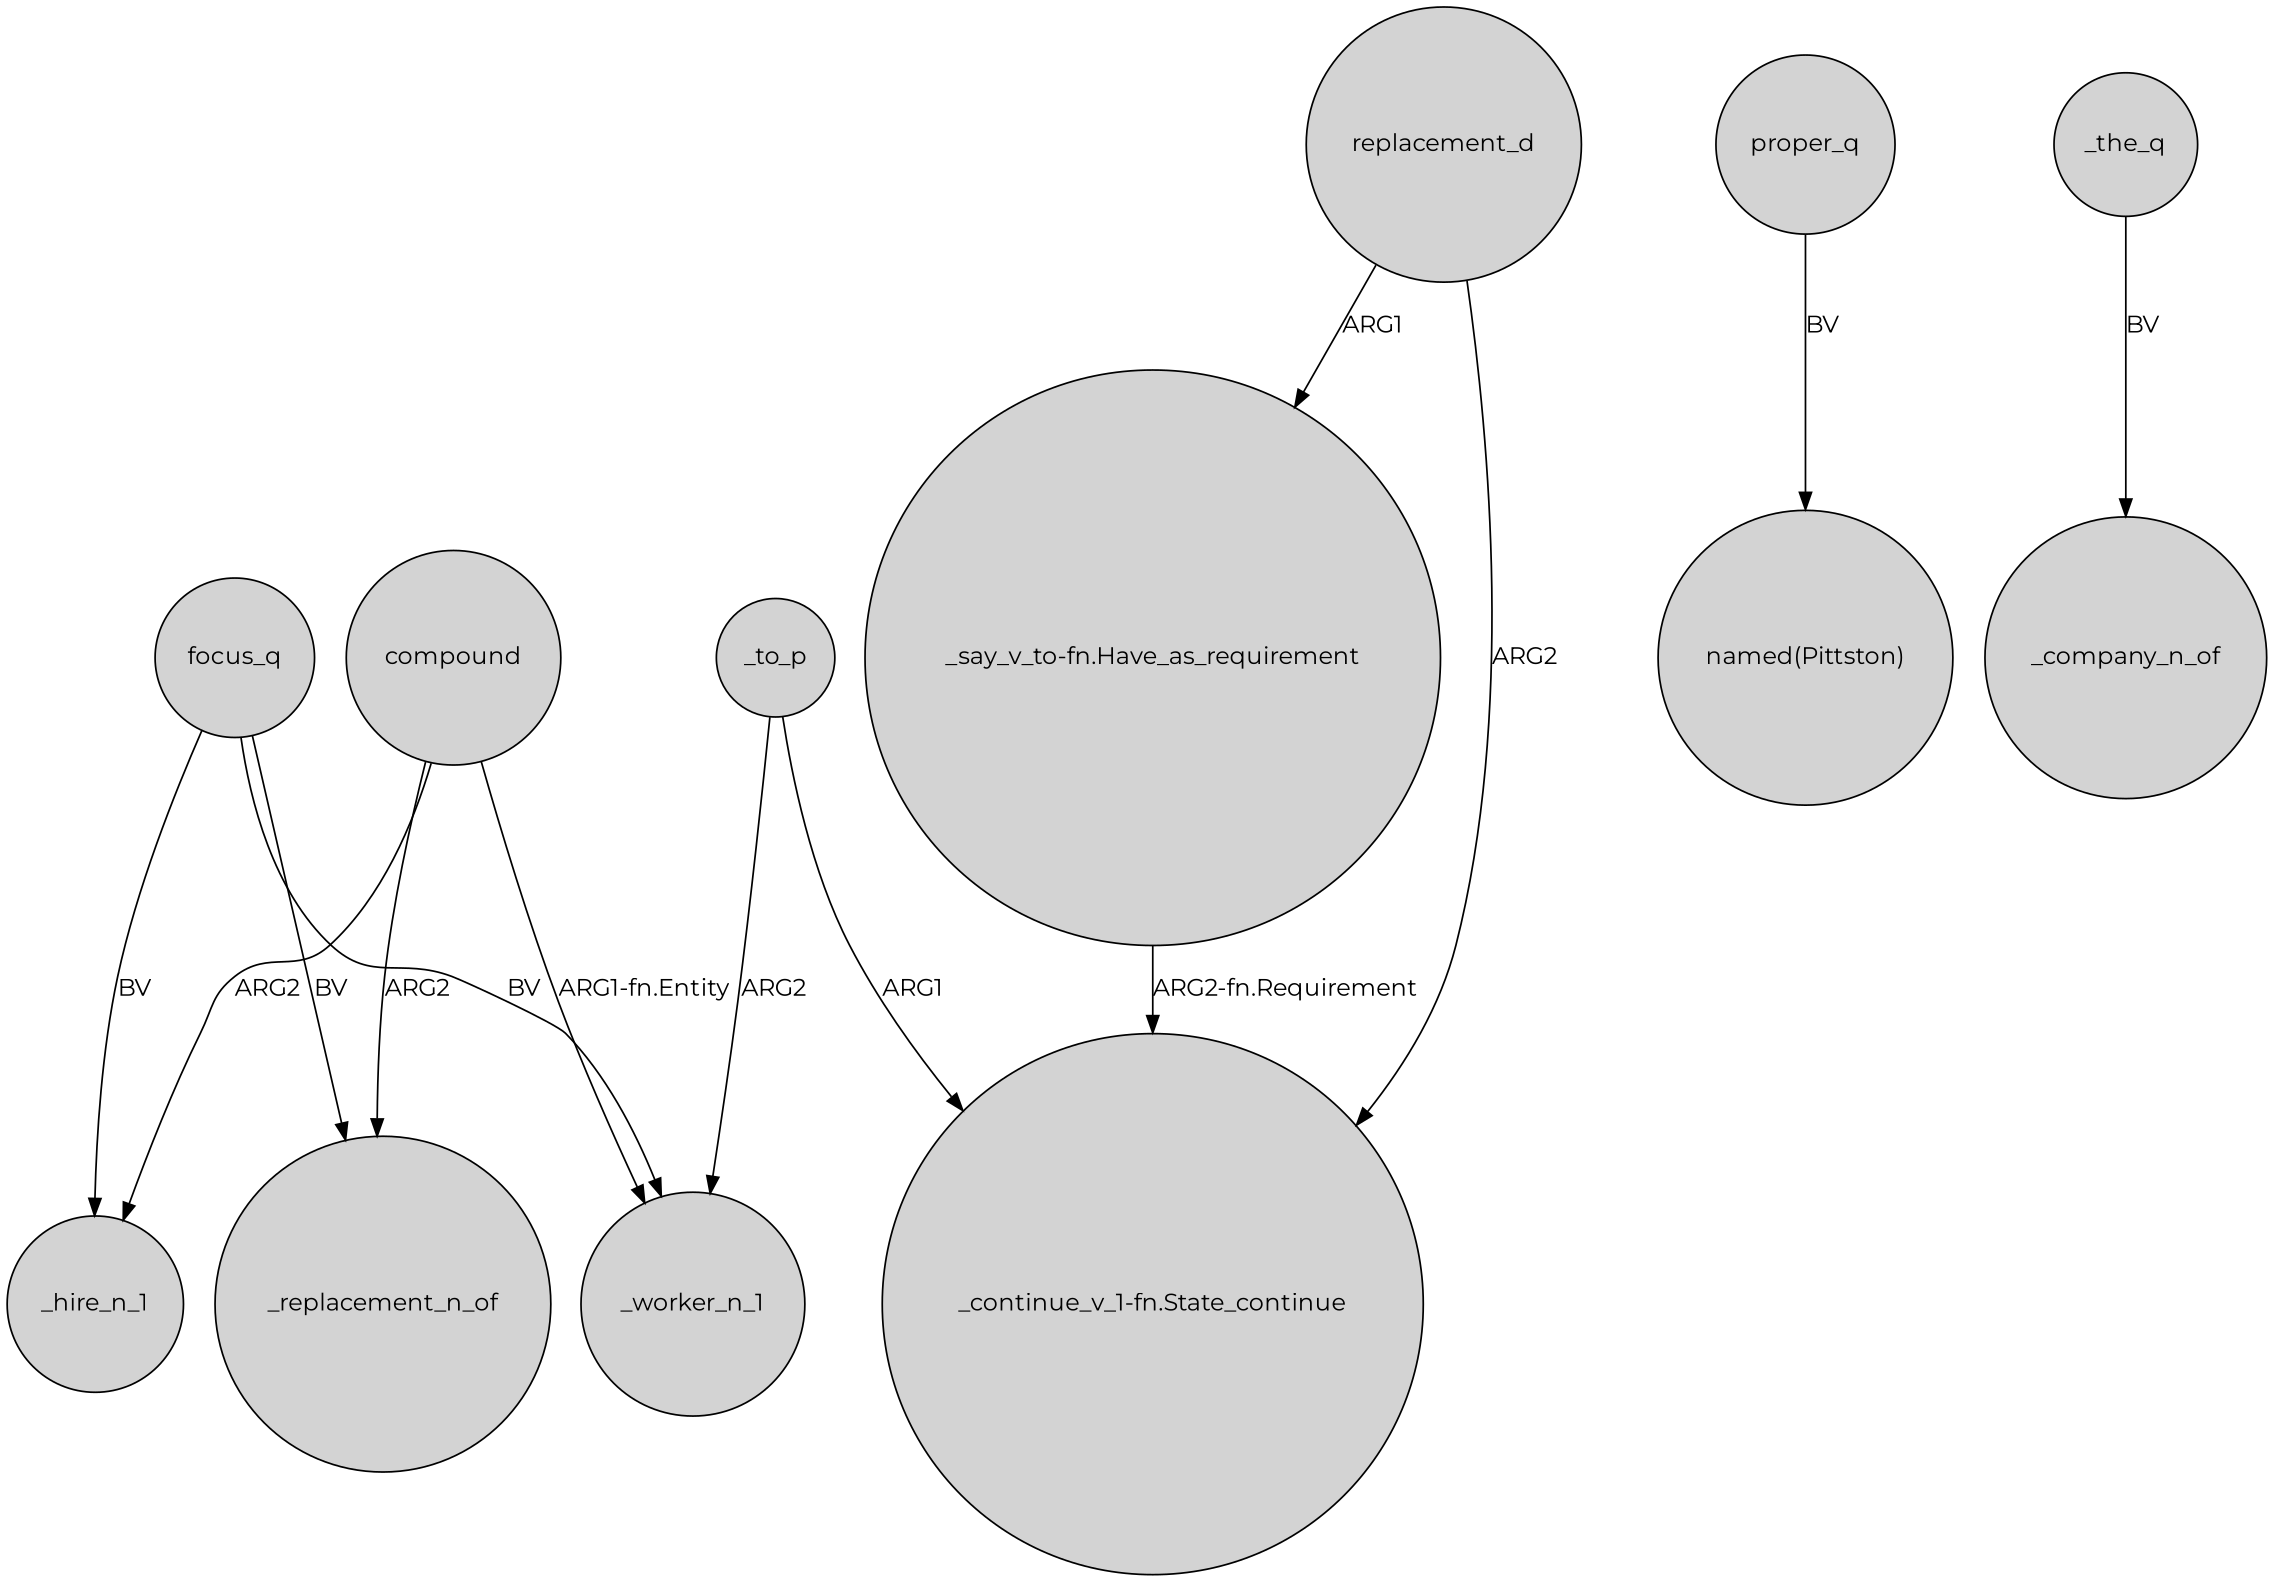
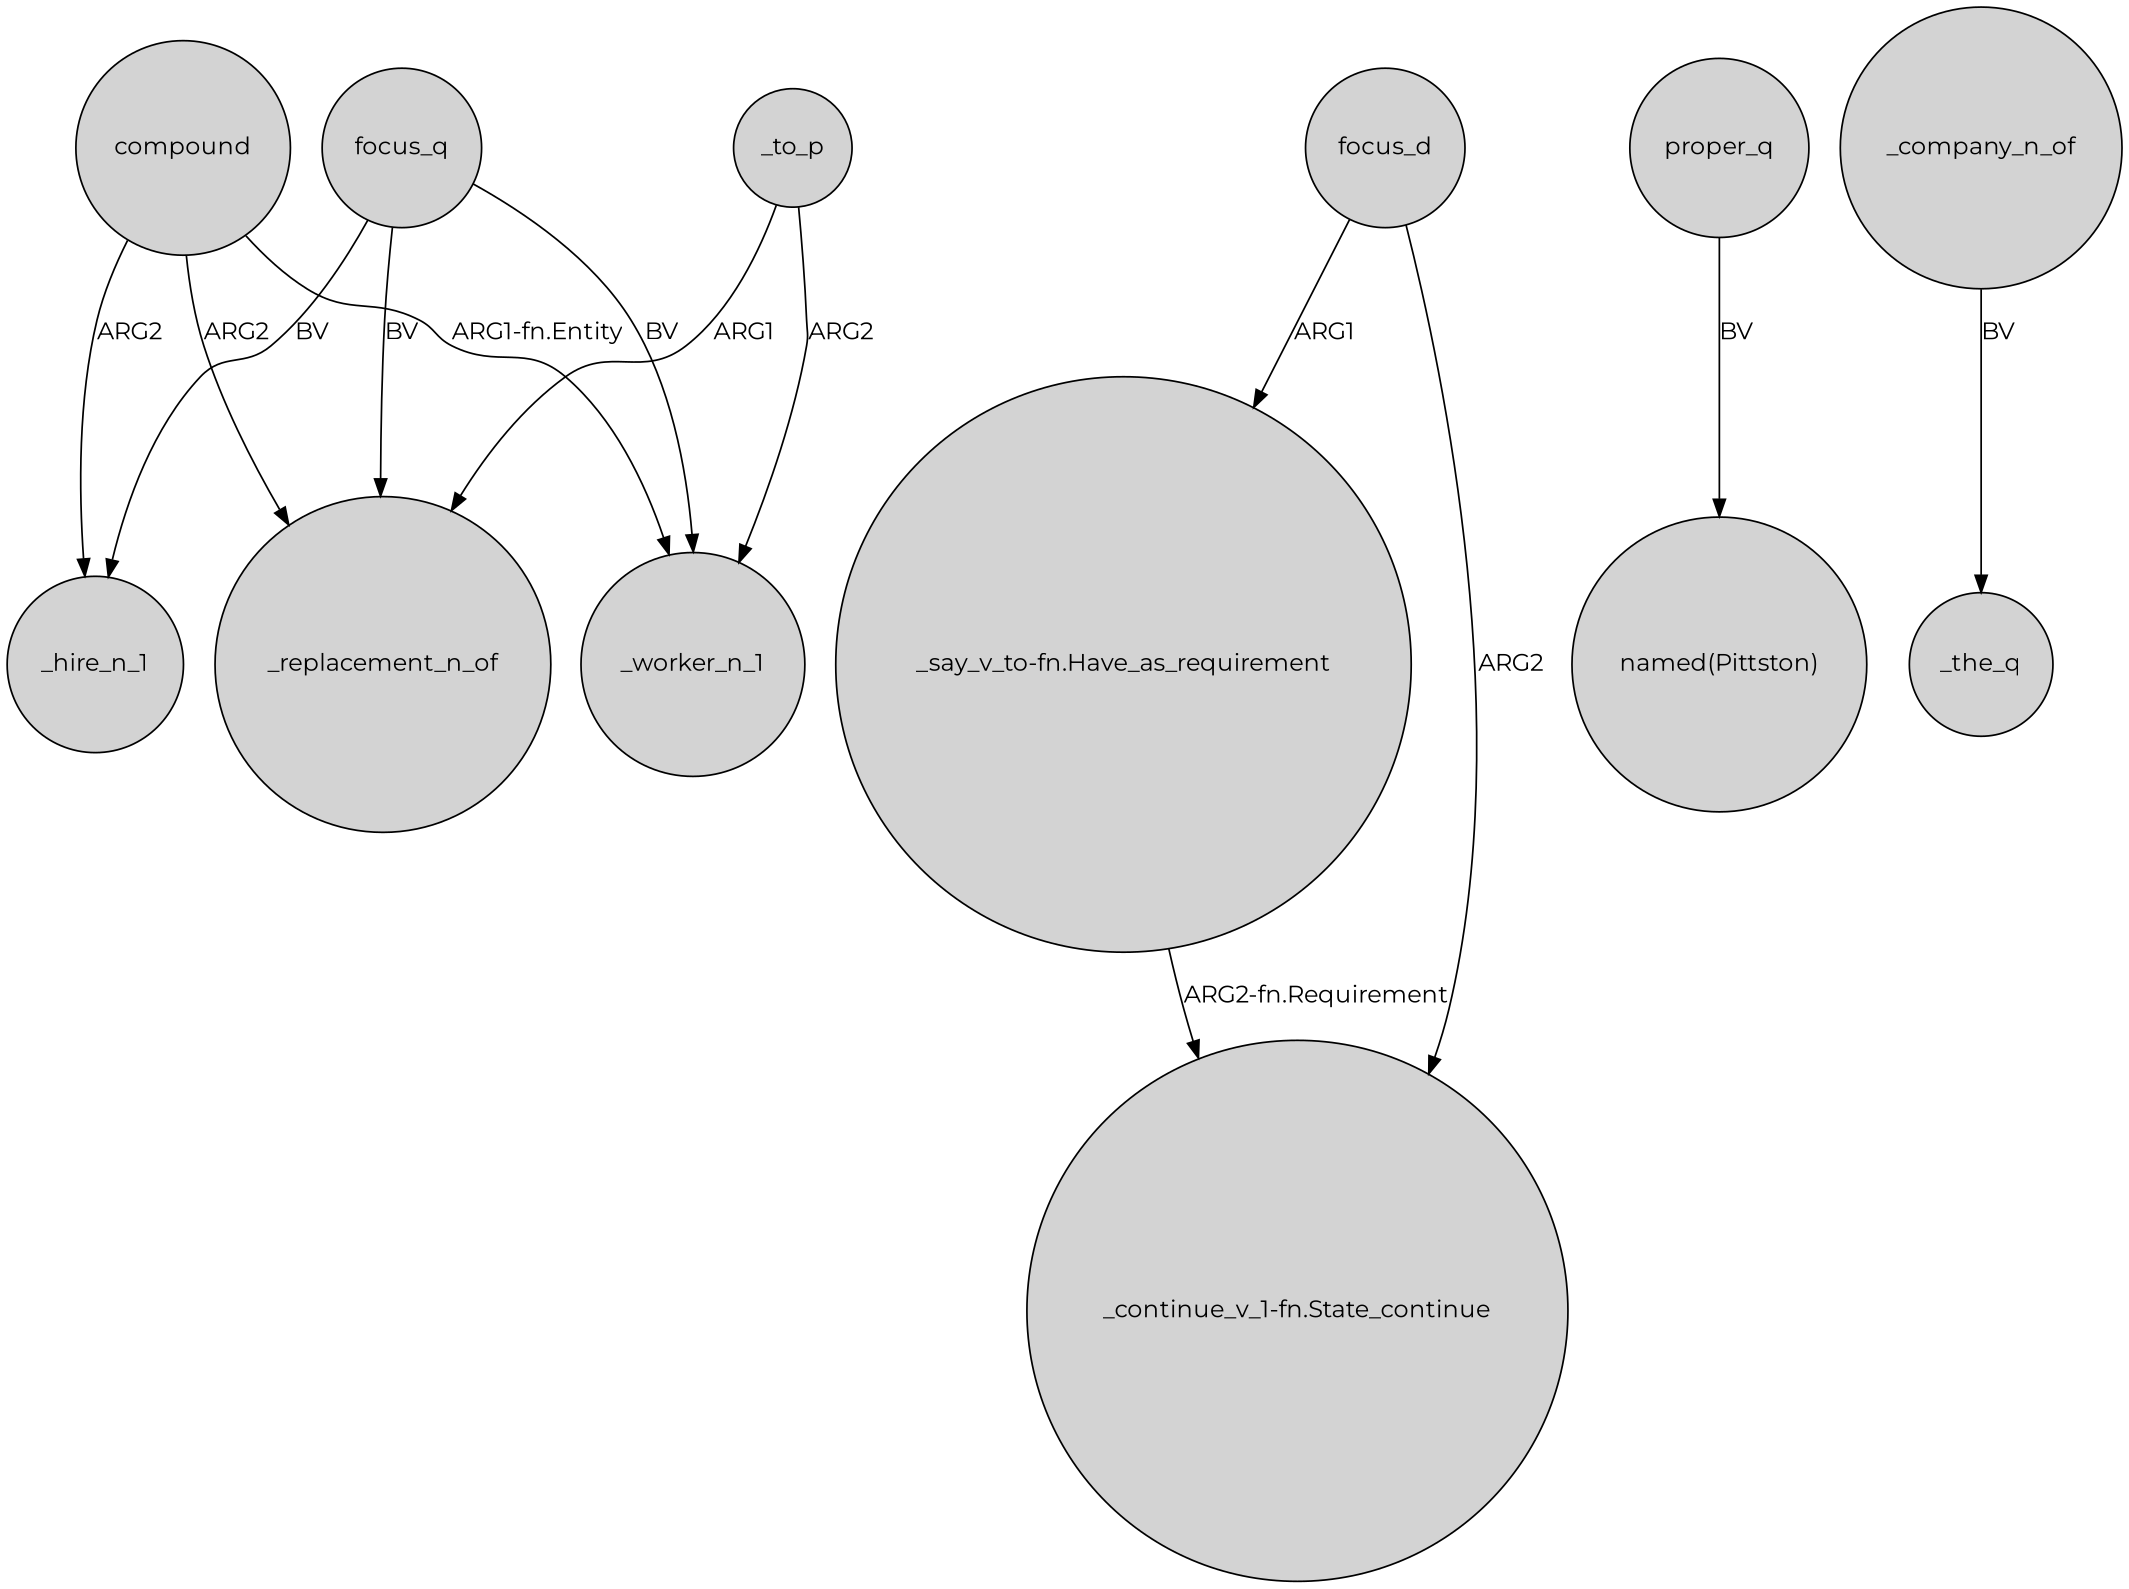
(1444, 145) -> (1385, 148)
(2126, 358) -> (1981, 432)
(838, 920) -> (631, 362)
